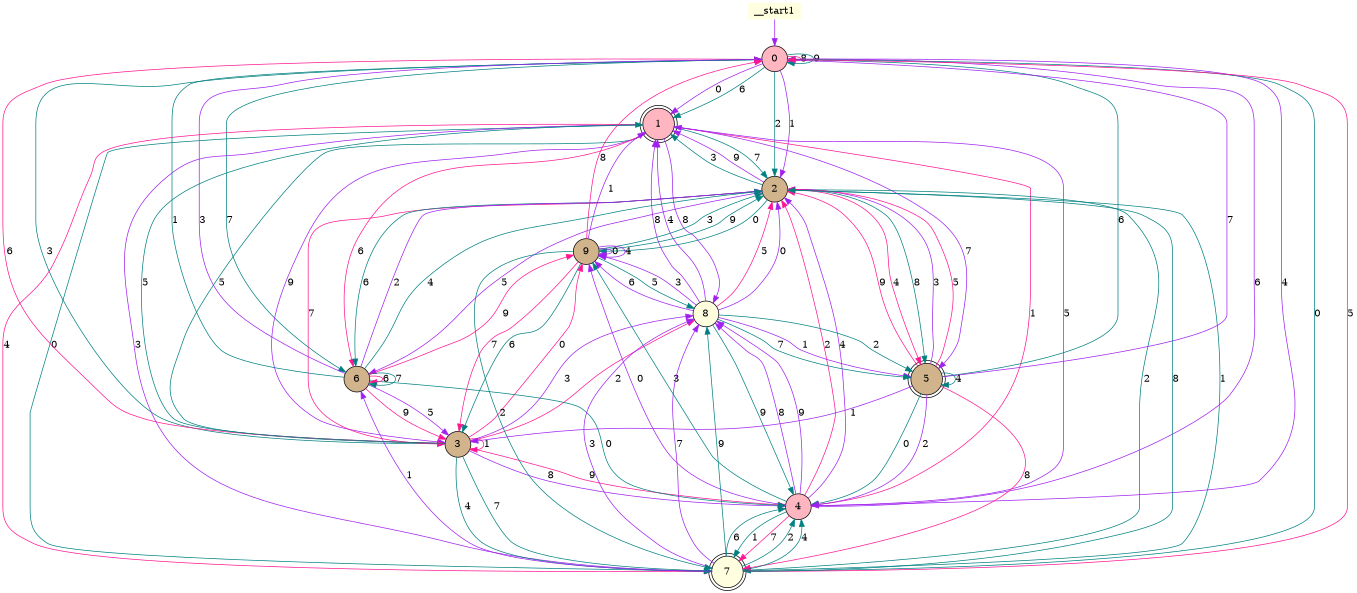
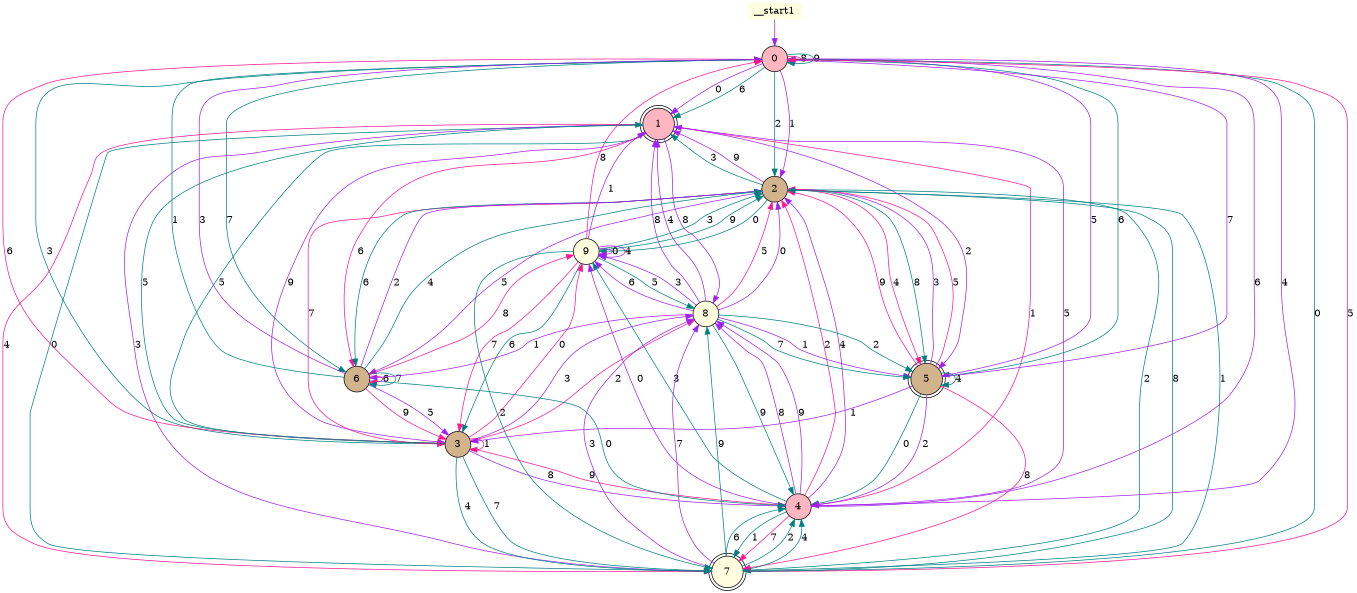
none -> (1091, 137)
(723, 143) -> none
(586, 252) -> (586, 252)
(969, 252) -> (969, 252)
(506, 314) -> (506, 314)
(469, 543) -> (533, 340)
